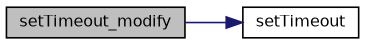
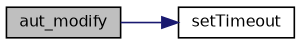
(96, 23) -> (64, 23)
